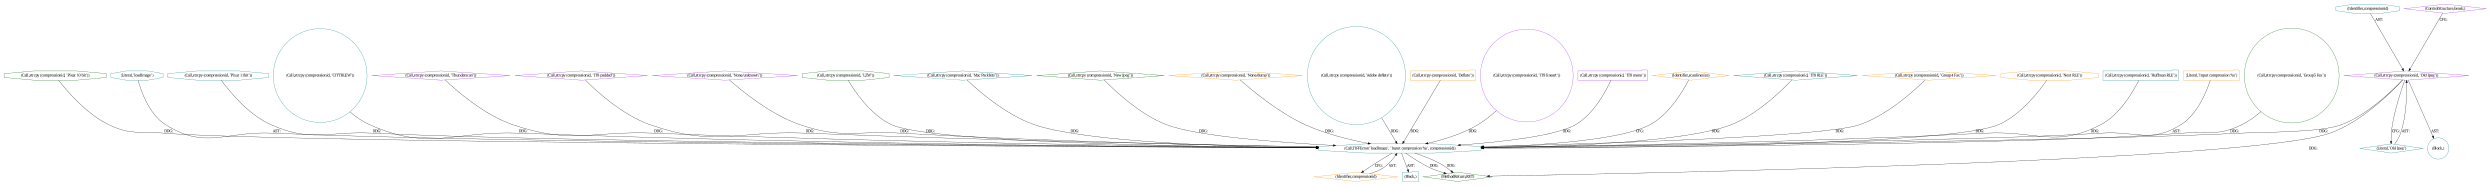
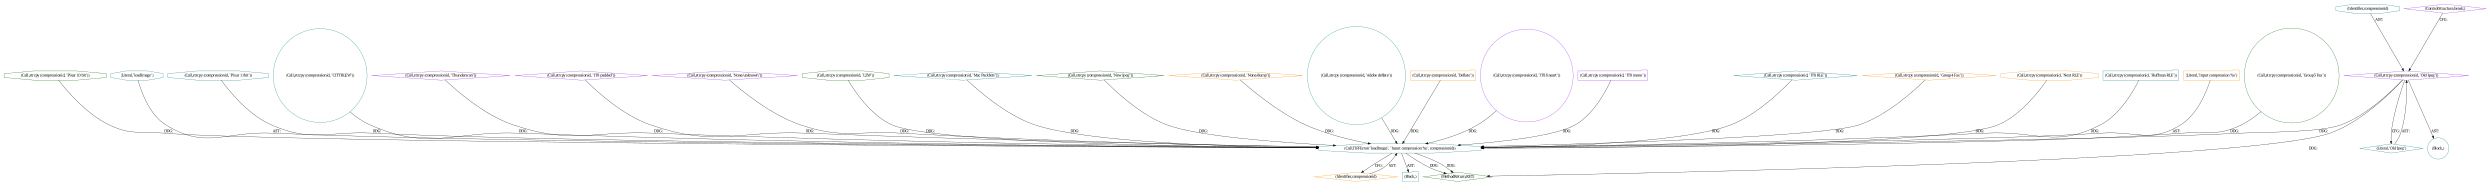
(1691, 76) -> none
